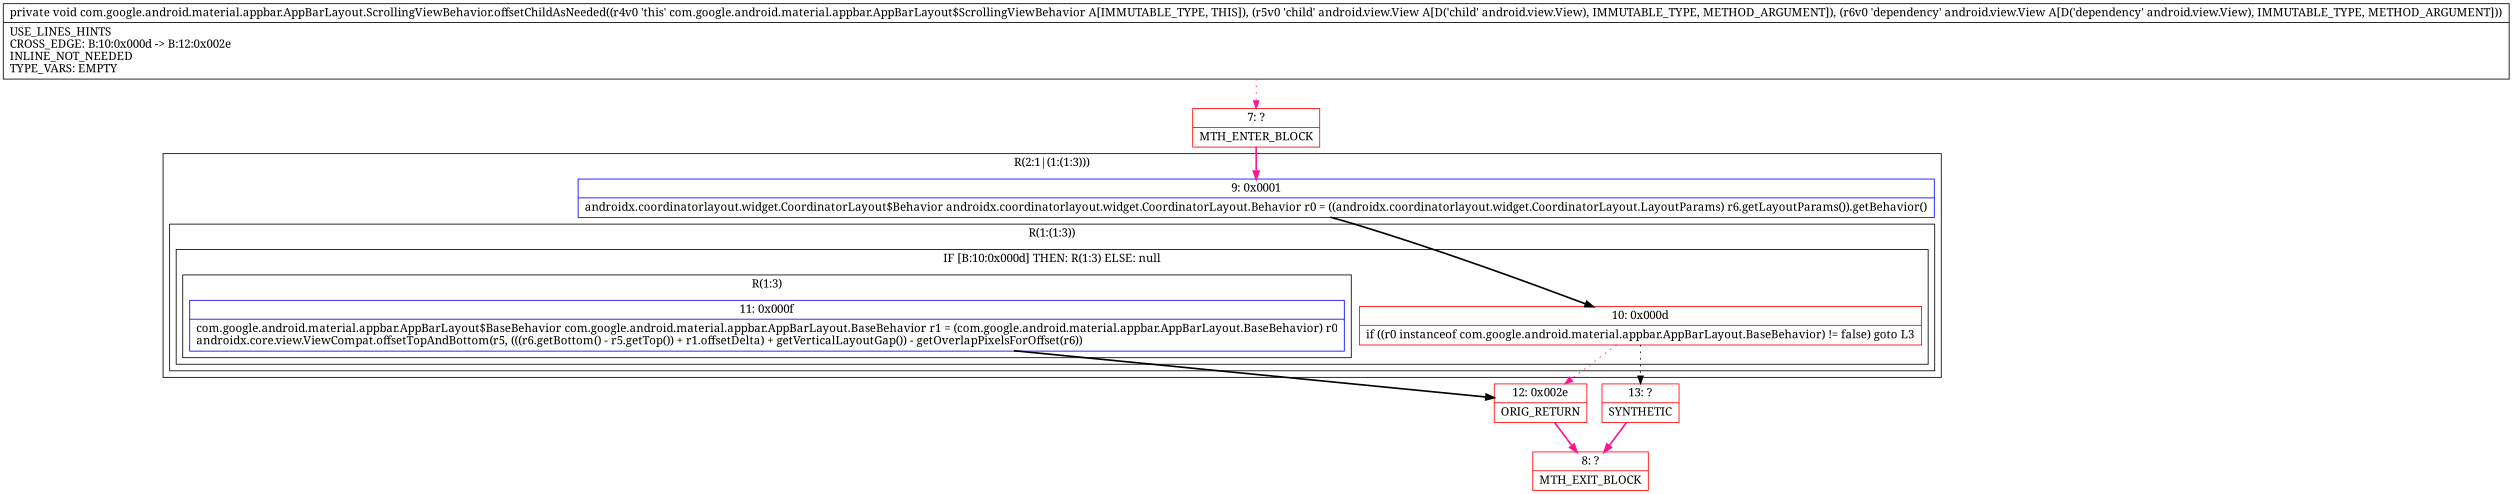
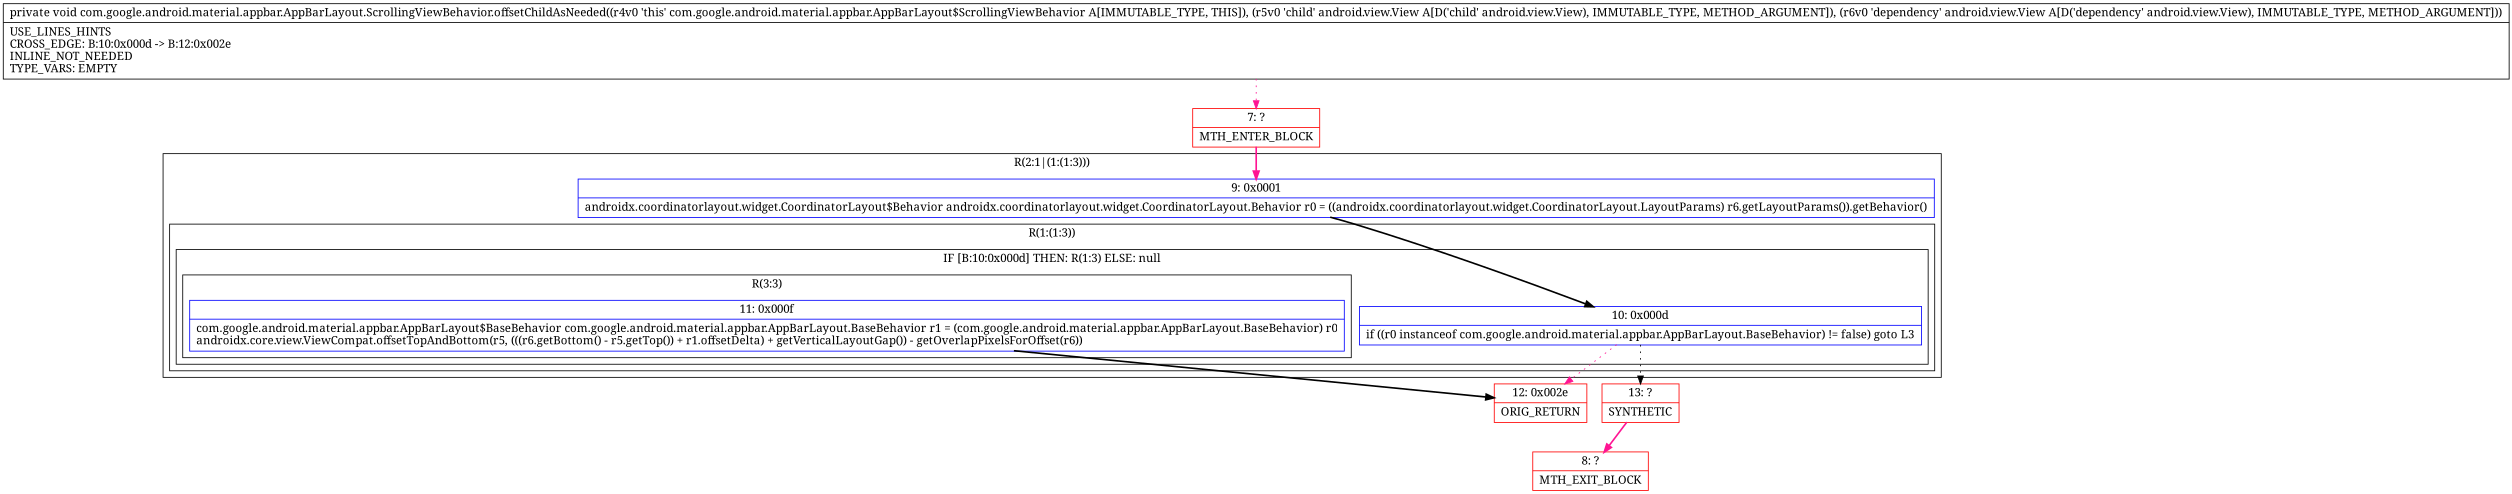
(767, 284) -> (767, 284)
(1641, 326) -> (1641, 326)
(1563, 434) -> none
